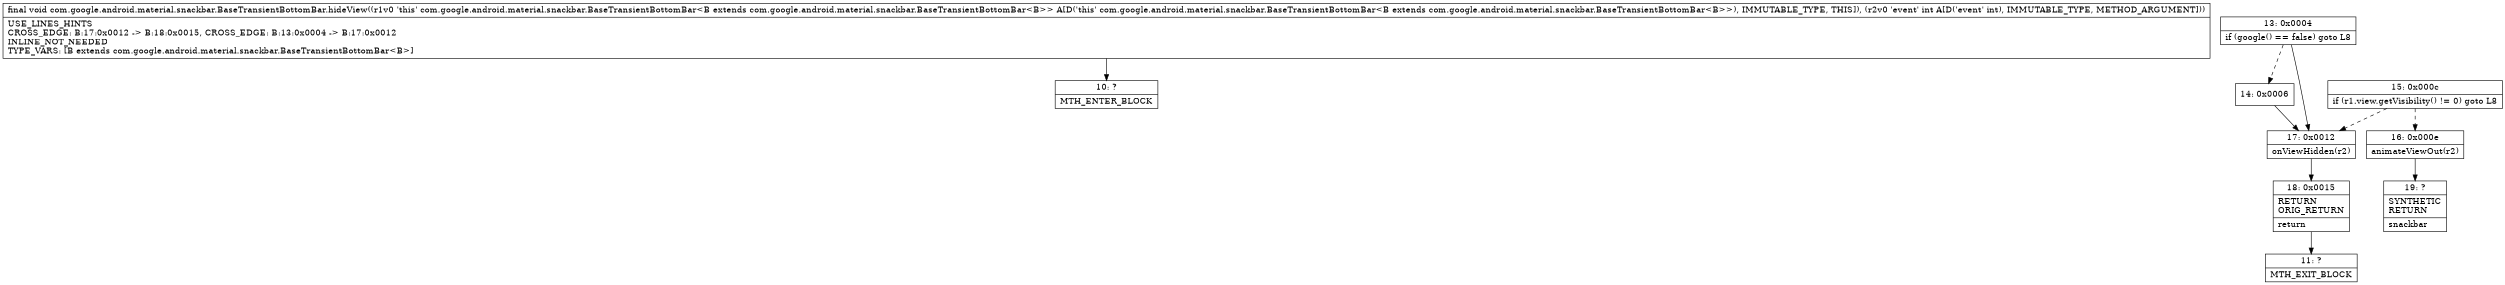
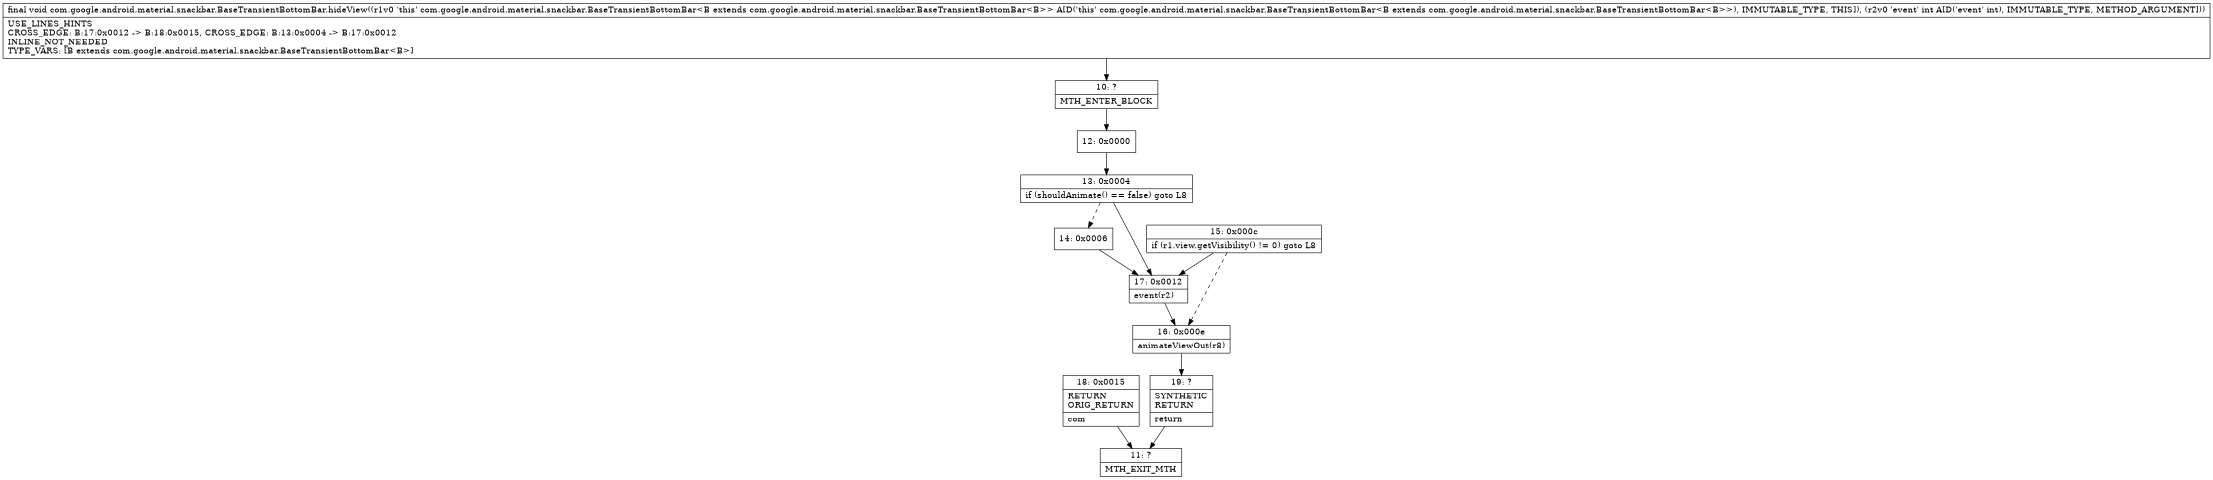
(2288, 37) -> (1107, 195)
(2366, 118) -> (1199, 262)
none -> (1107, 142)
(2311, 151) -> (1154, 296)
(2415, 151) -> (1181, 346)
(2311, 167) -> (1169, 311)
(2292, 224) -> (1077, 419)
(2408, 224) -> (1169, 419)
(2311, 275) -> (1141, 469)
none -> (1159, 435)
